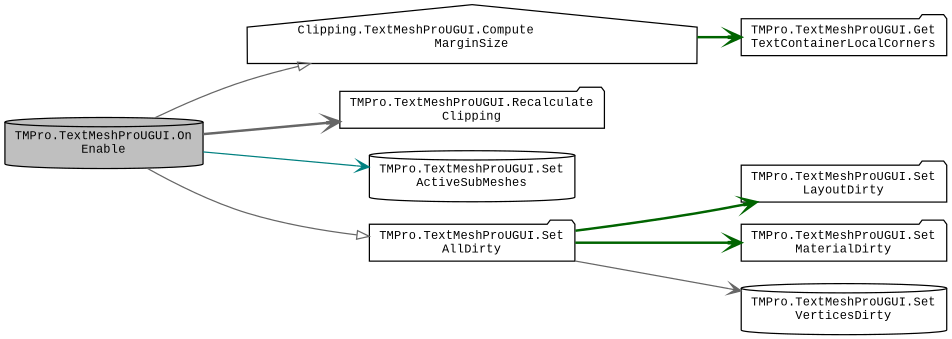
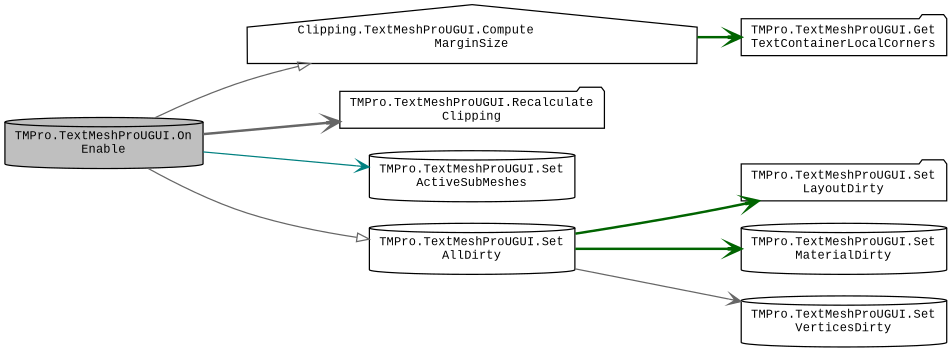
(472, 243) -> (472, 249)
(844, 243) -> (844, 249)
